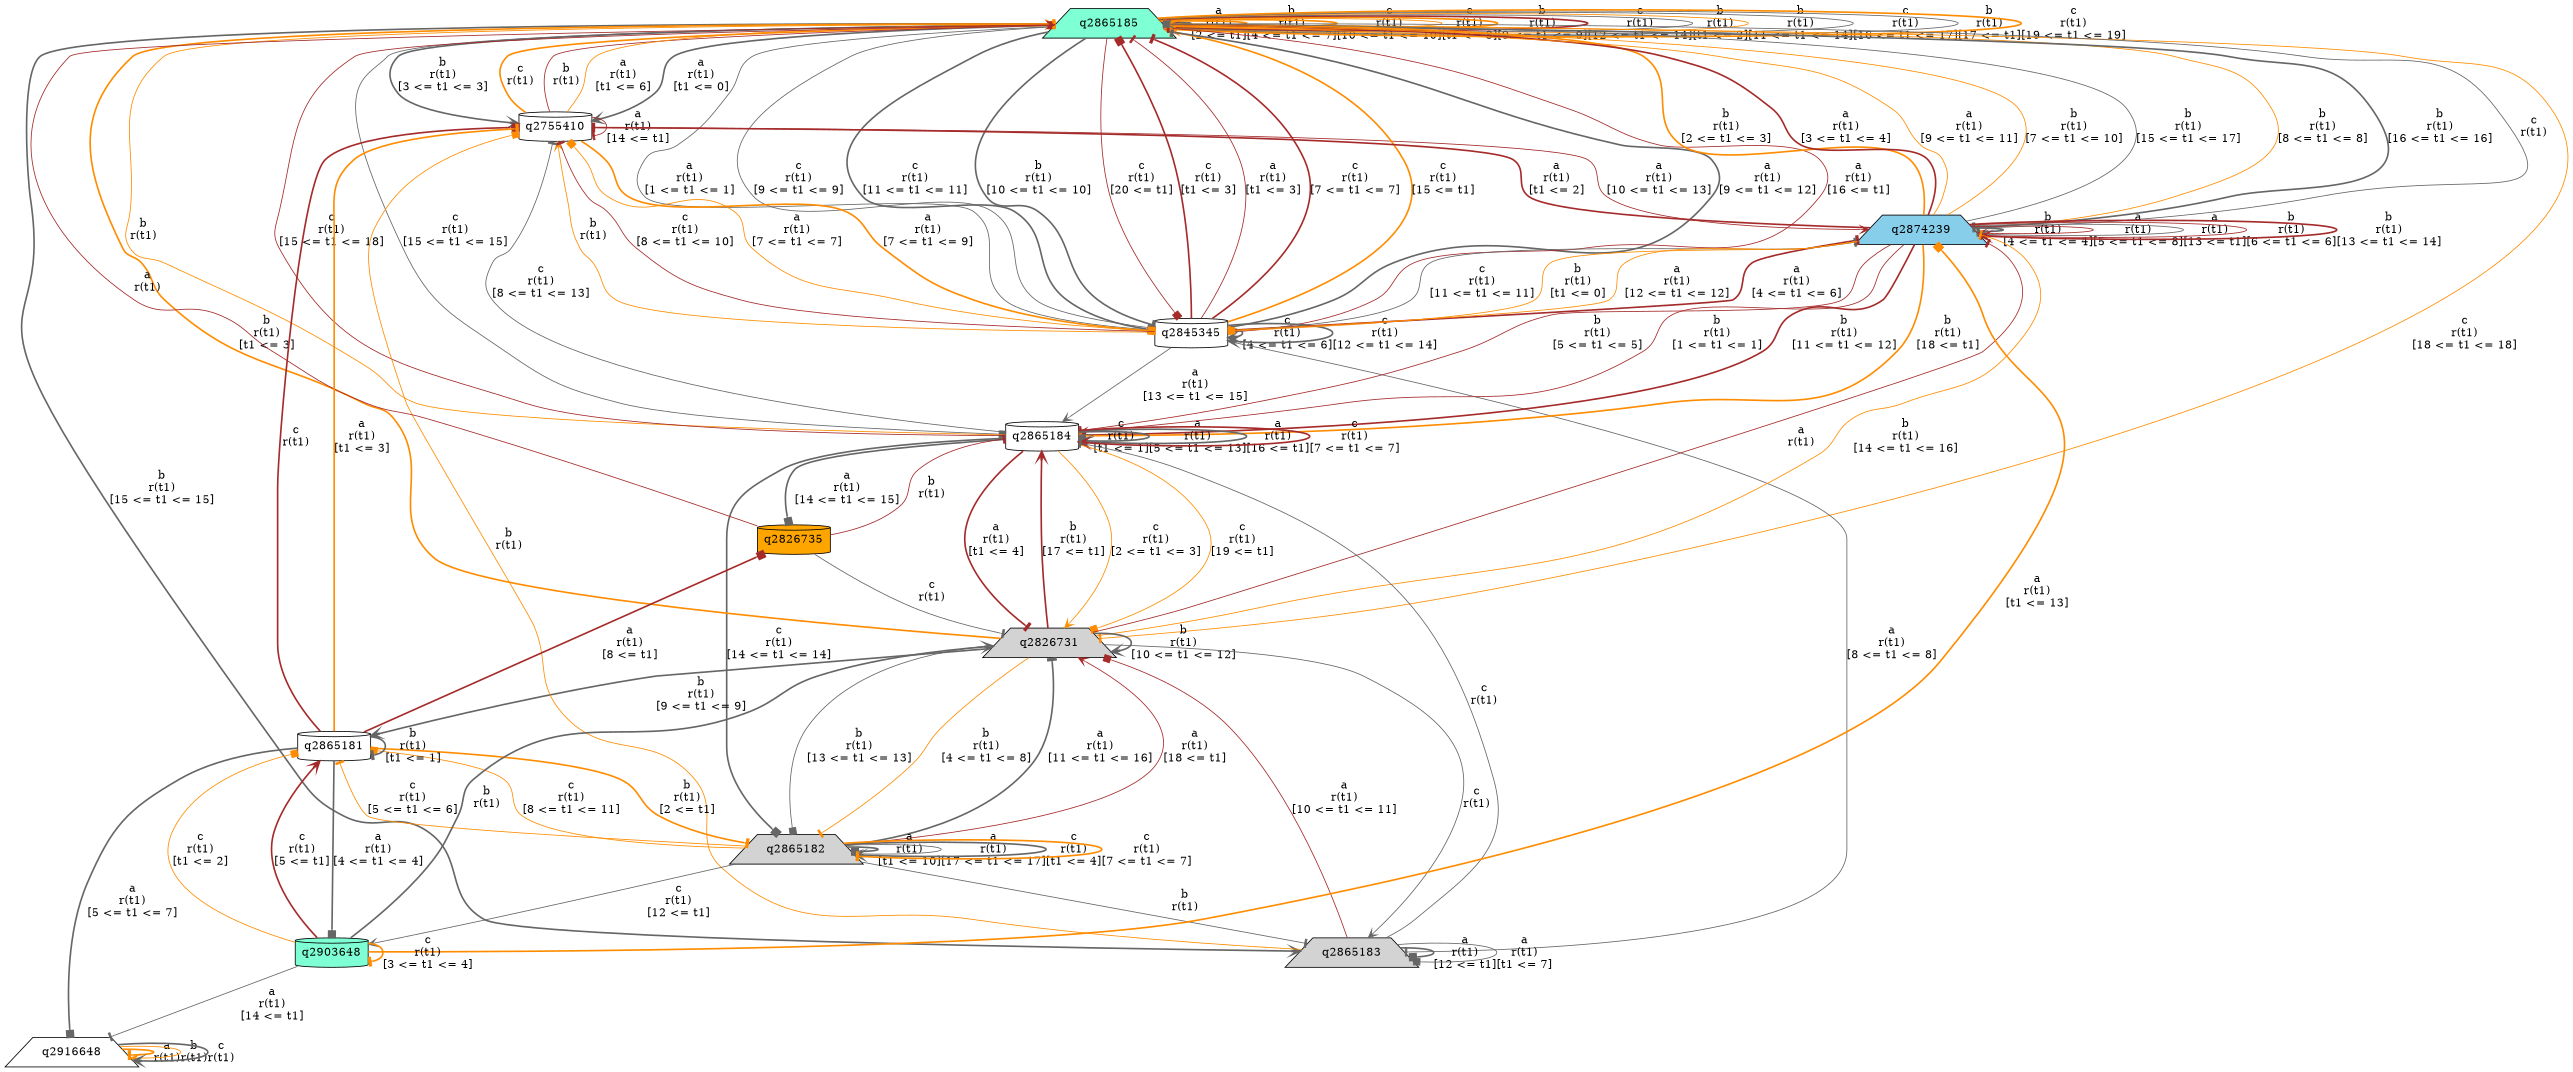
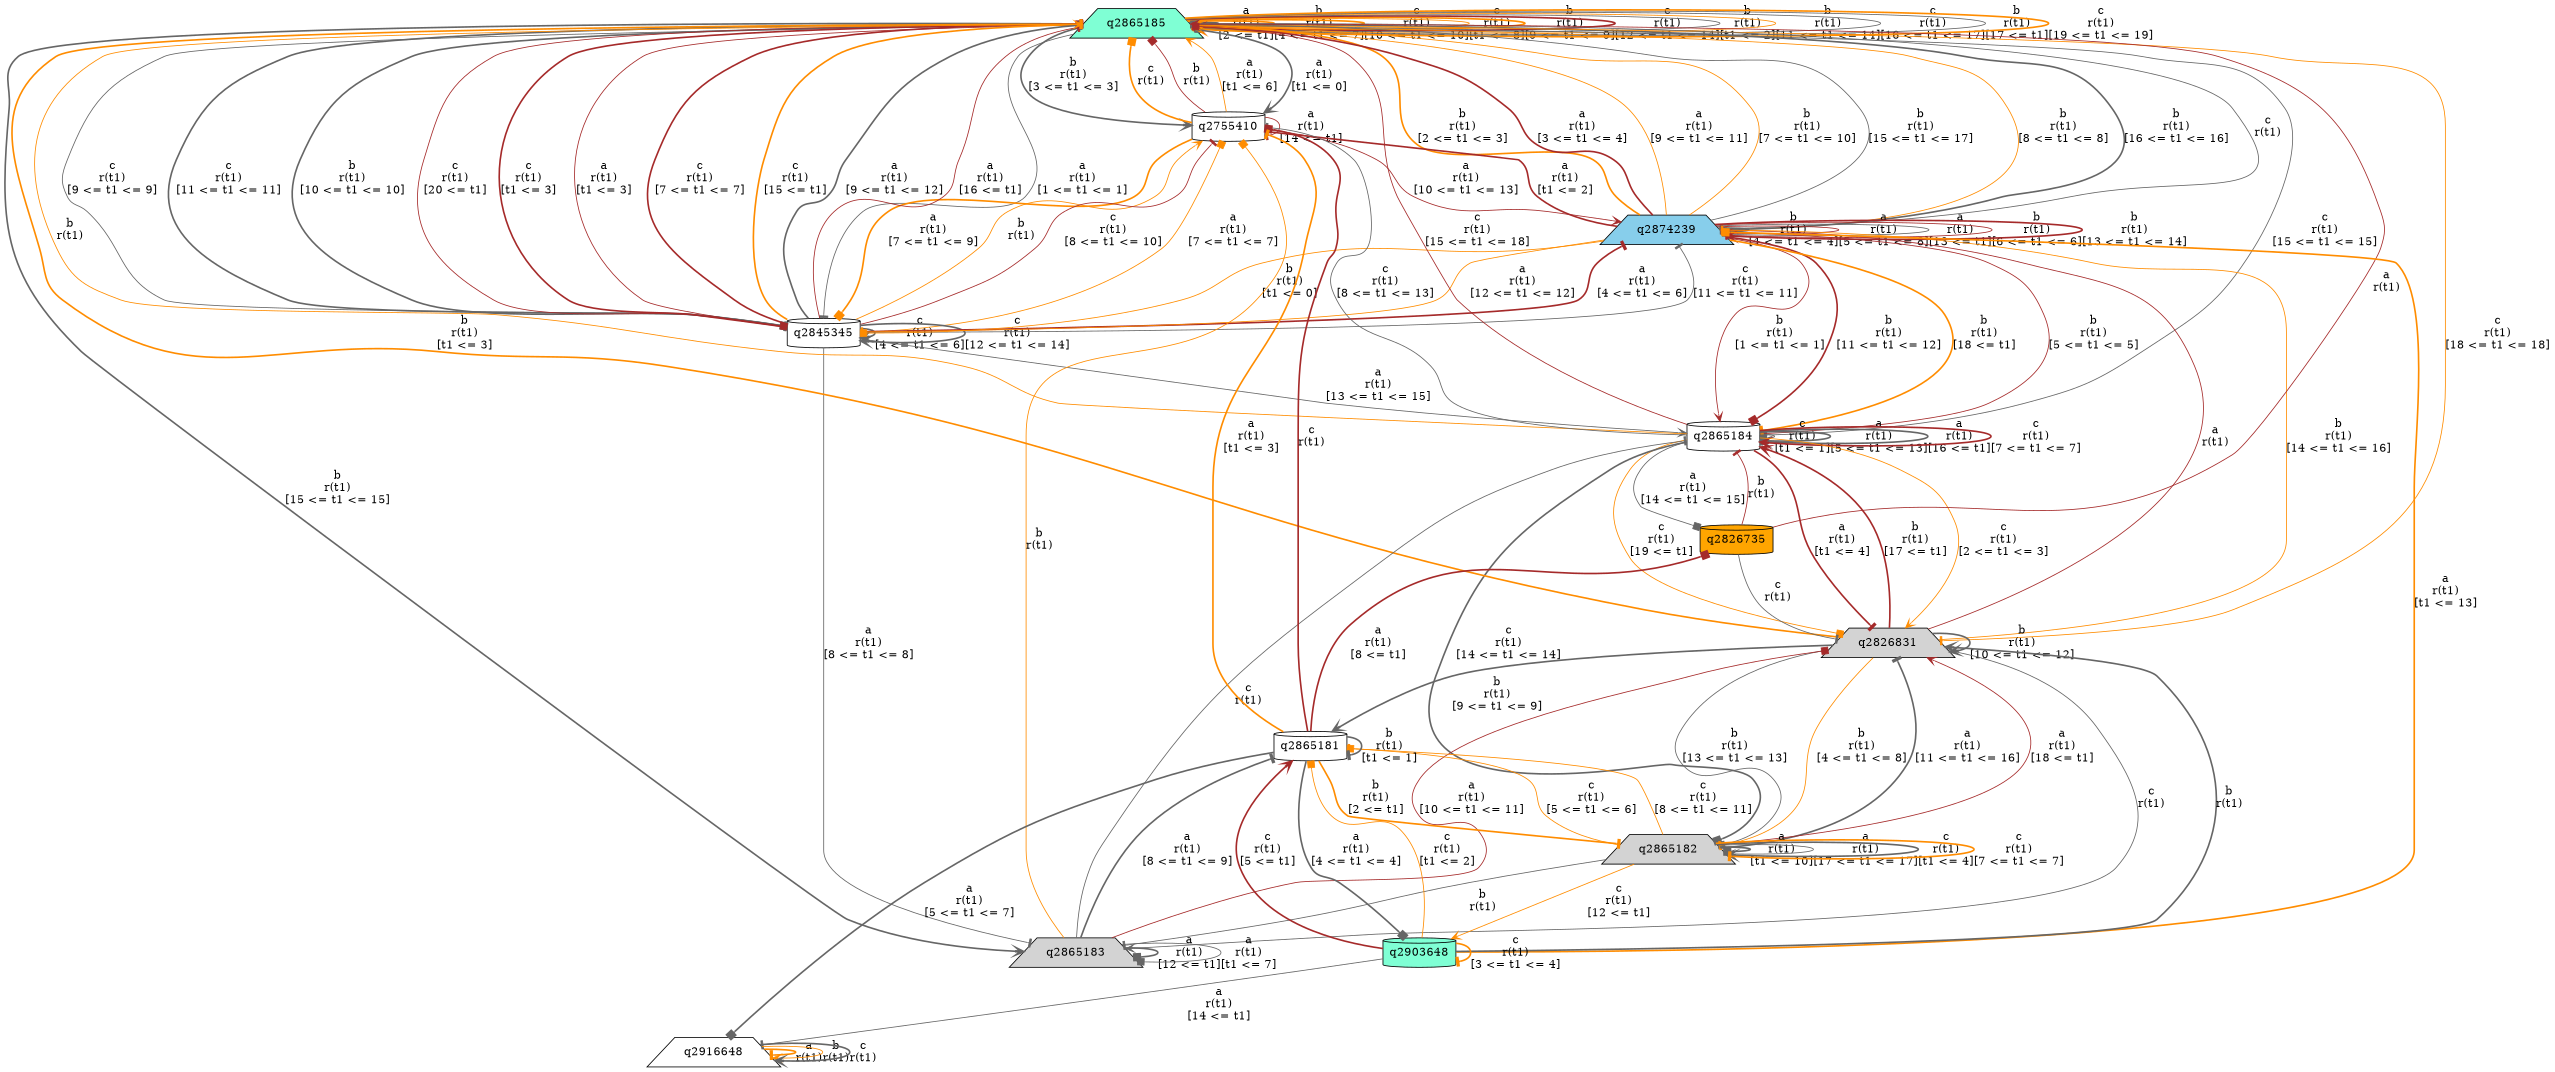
(874, 451) -> (1634, 488)
(1050, 643) -> (1888, 643)
none -> (1151, 823)
(556, 904) -> (1547, 900)
